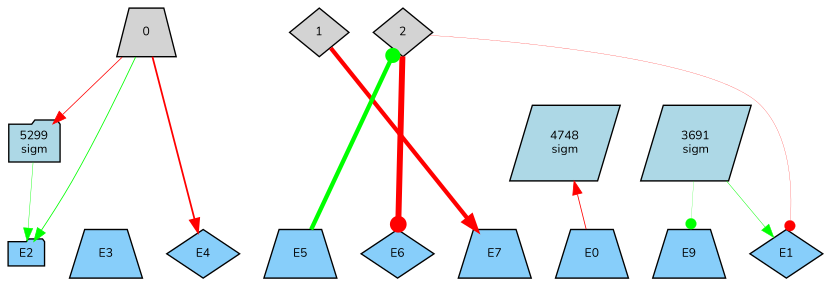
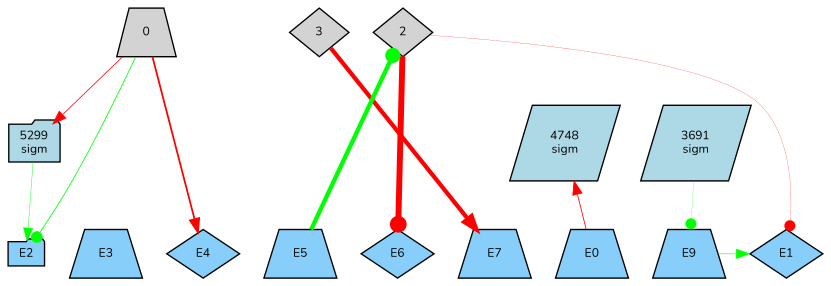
(319, 32) -> (319, 32)
(91, 146) -> (91, 146)
(746, 204) -> (727, 254)
